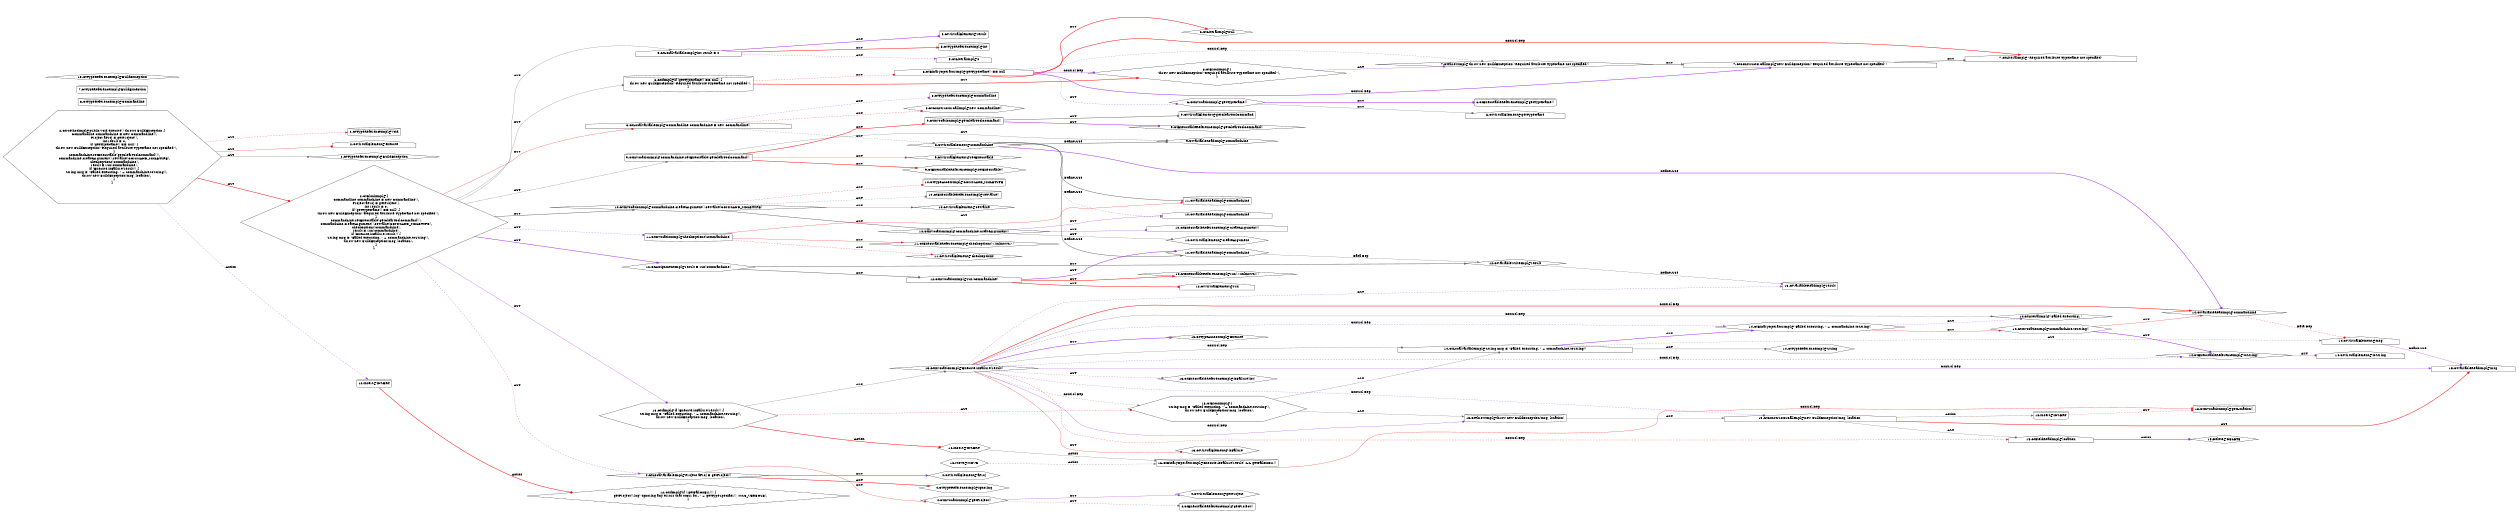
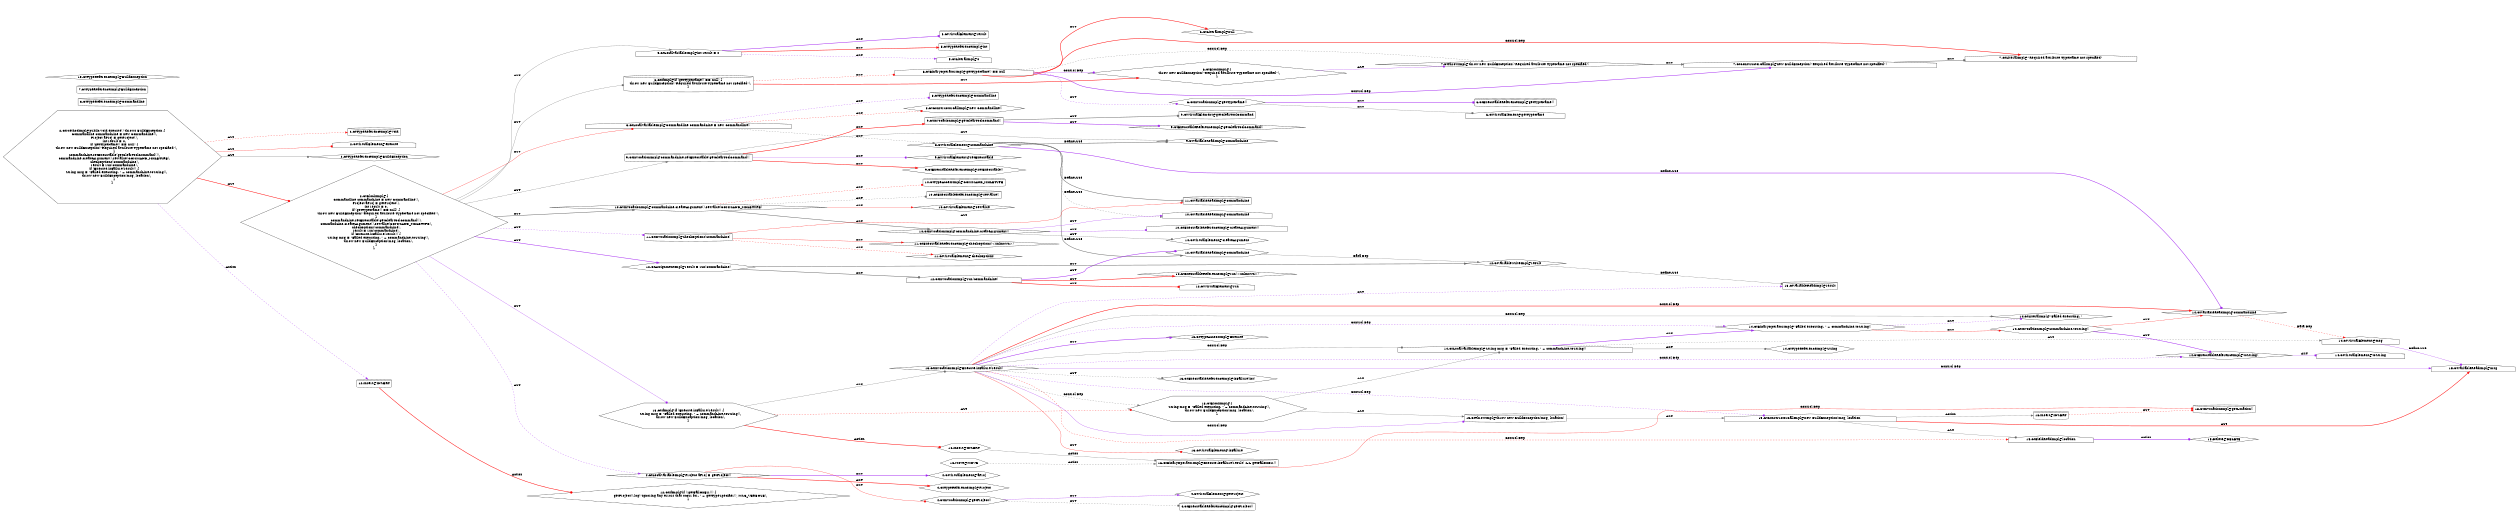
(2292, 327) -> (2292, 327)
(964, 488) -> (964, 488)
(1090, 497) -> (1090, 497)
